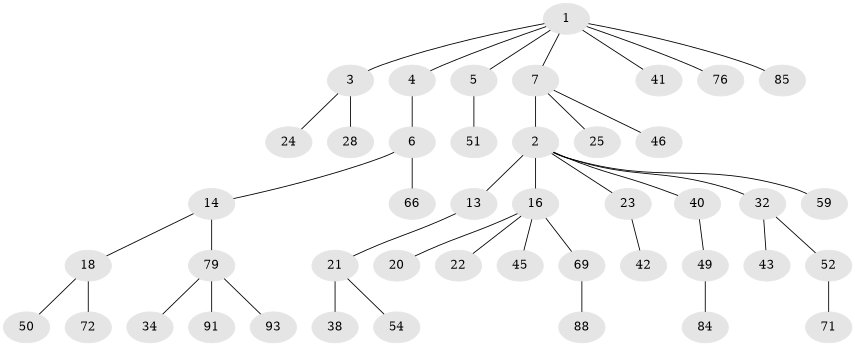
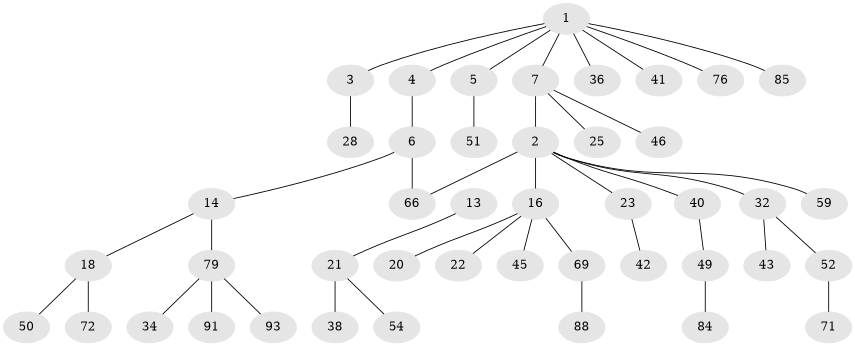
none -> (597, 81)
(289, 142) -> none
(505, 173) -> (474, 173)
